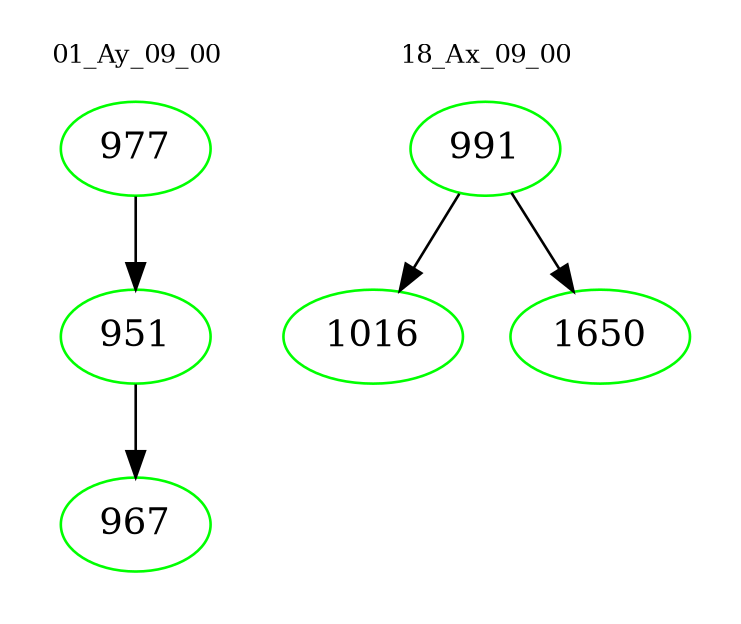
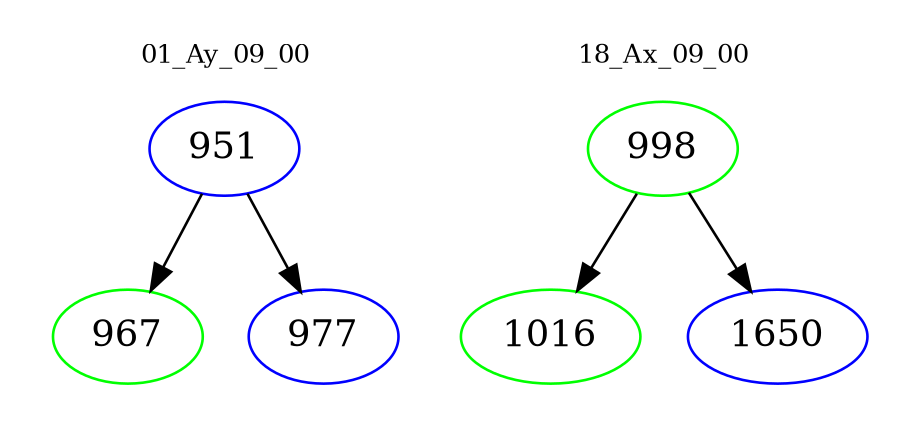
(136, 149) -> (324, 337)
(485, 149) -> (663, 149)
(136, 230) -> (268, 231)
(136, 337) -> (224, 149)
(600, 337) -> (778, 337)
